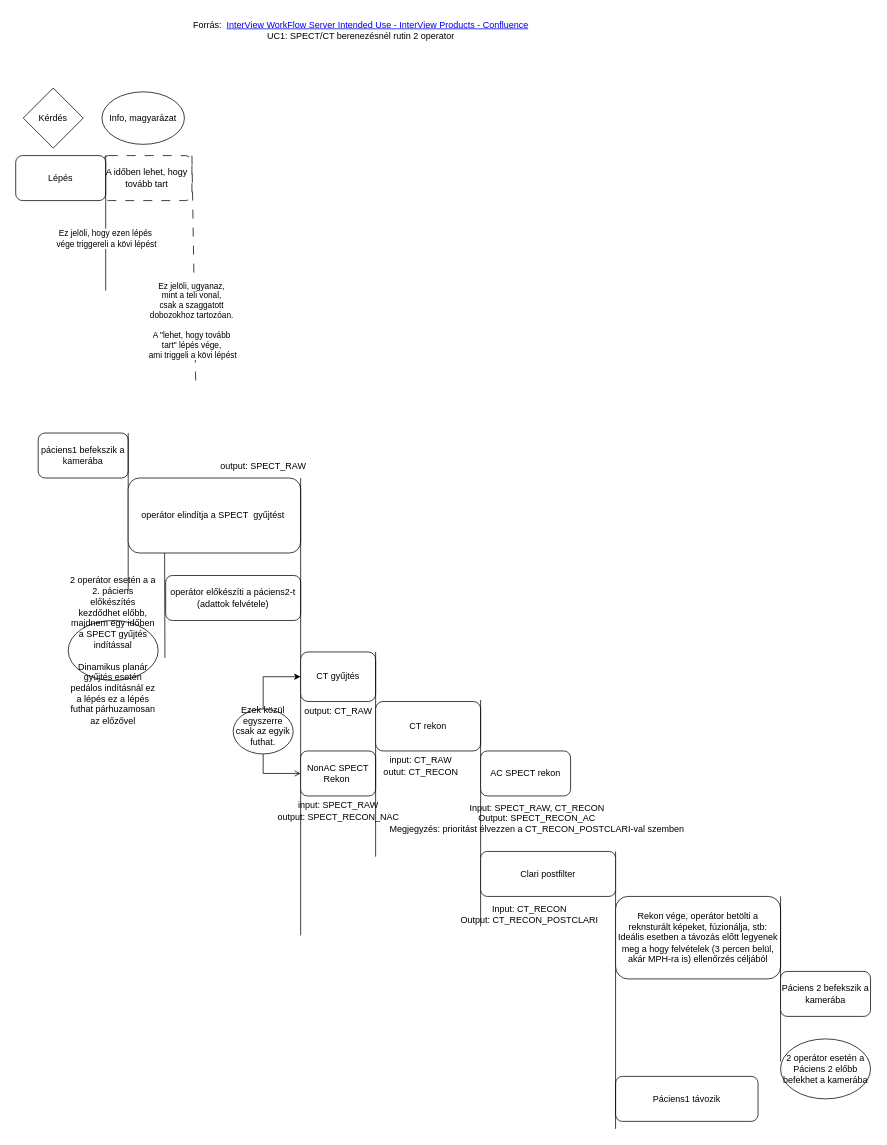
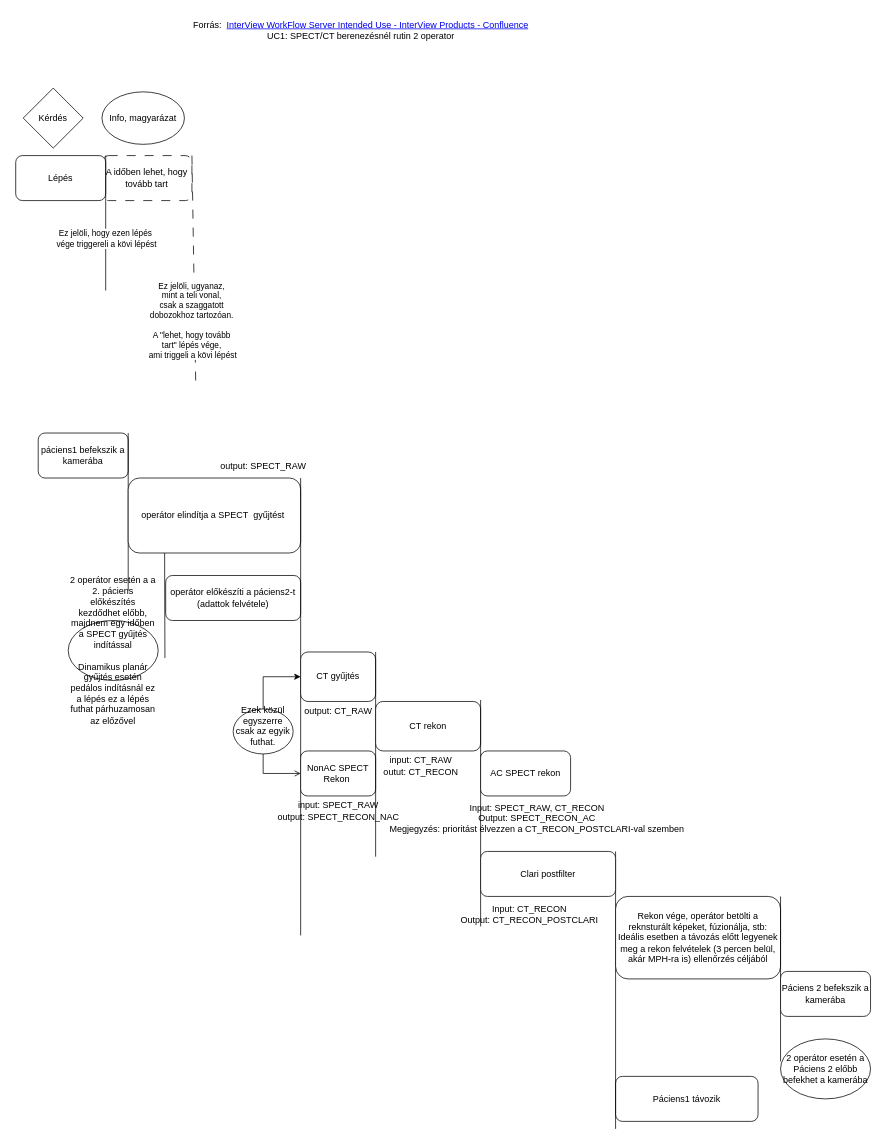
(698, 938) -> (698, 938)
